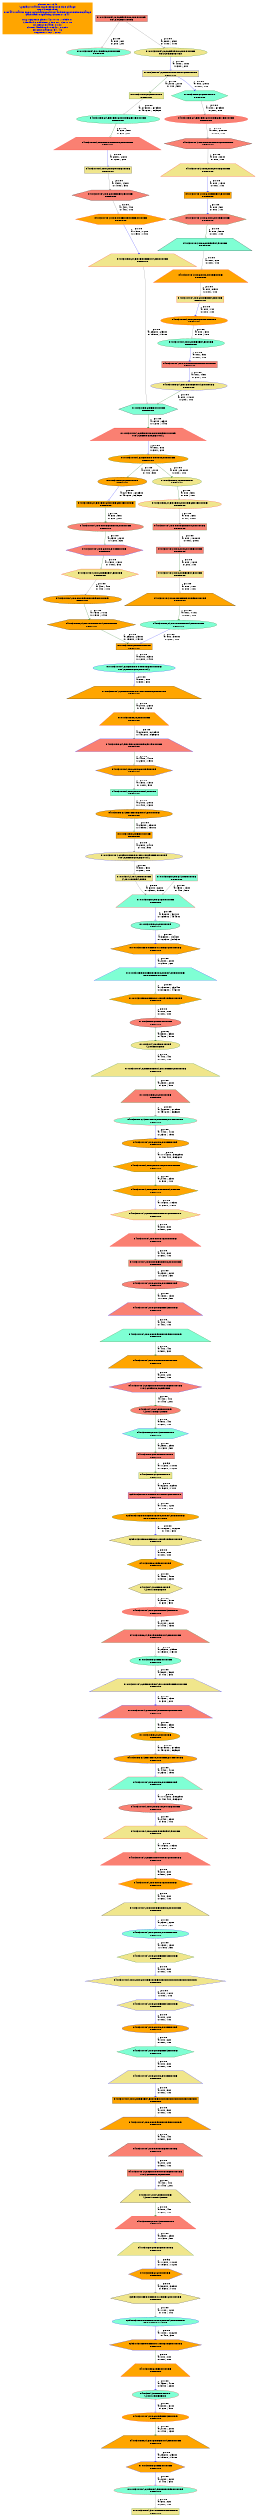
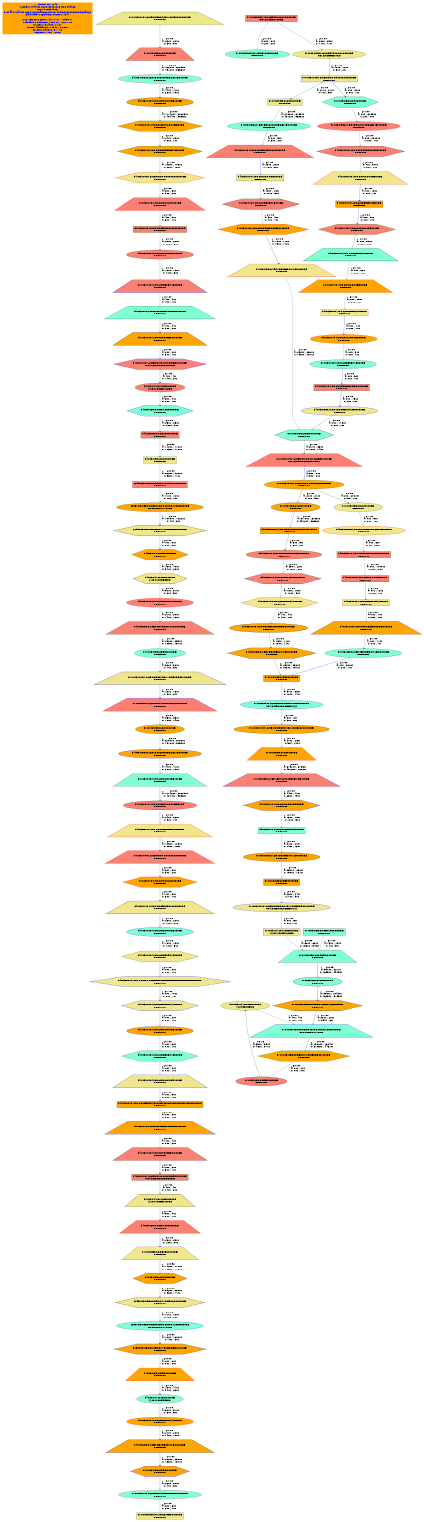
(134, 692) -> (282, 729)
(177, 878) -> (324, 932)
(155, 1056) -> (275, 1017)
